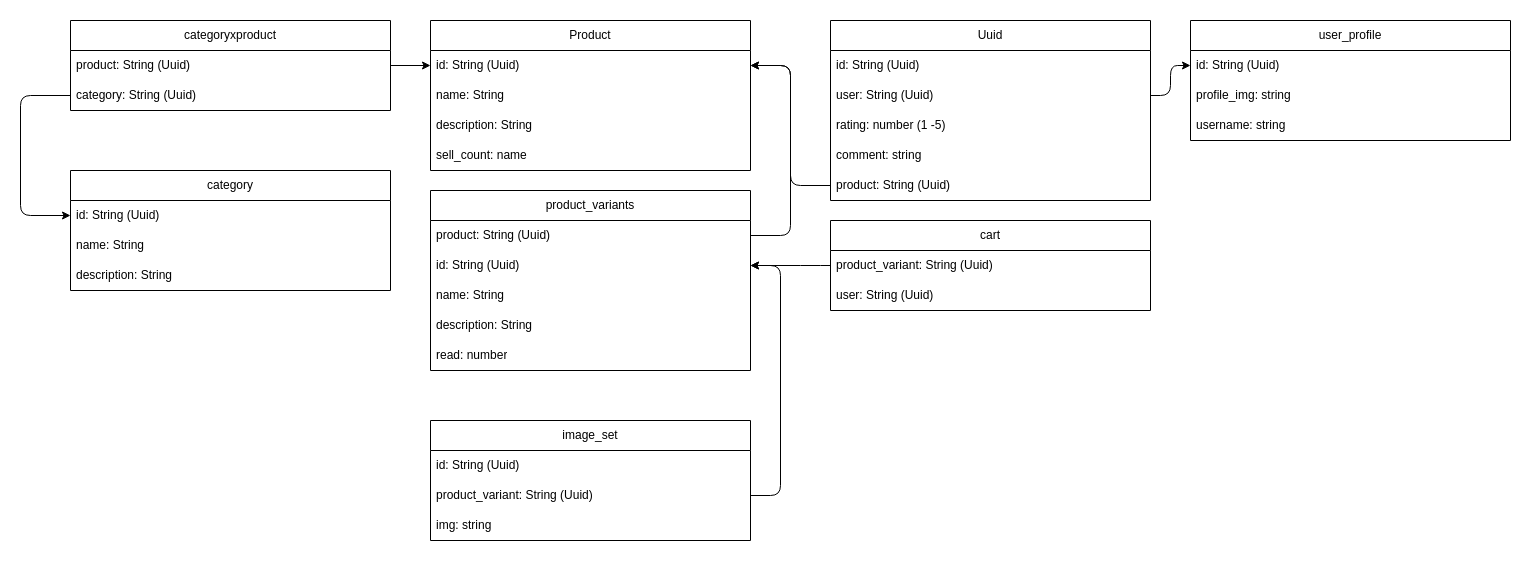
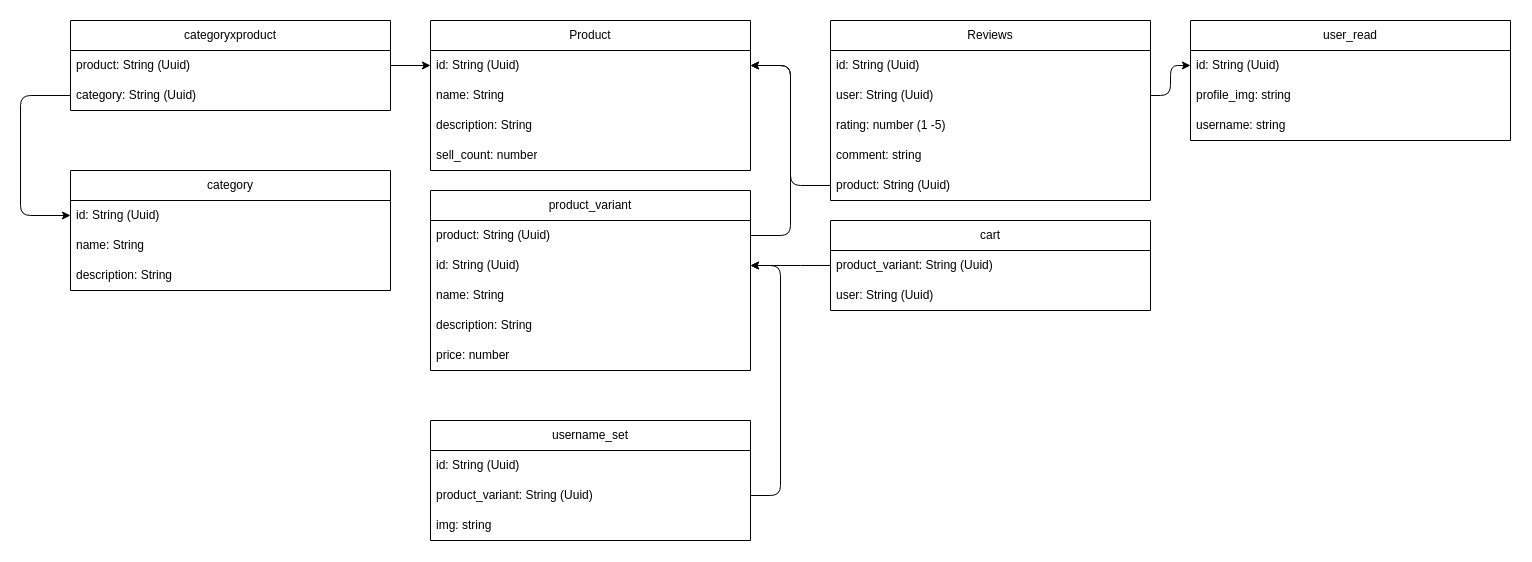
(991, 36) -> (991, 36)
(1351, 36) -> (1351, 36)
(484, 156) -> (491, 156)
(591, 206) -> (591, 206)
(474, 356) -> (476, 356)
(591, 436) -> (591, 436)
